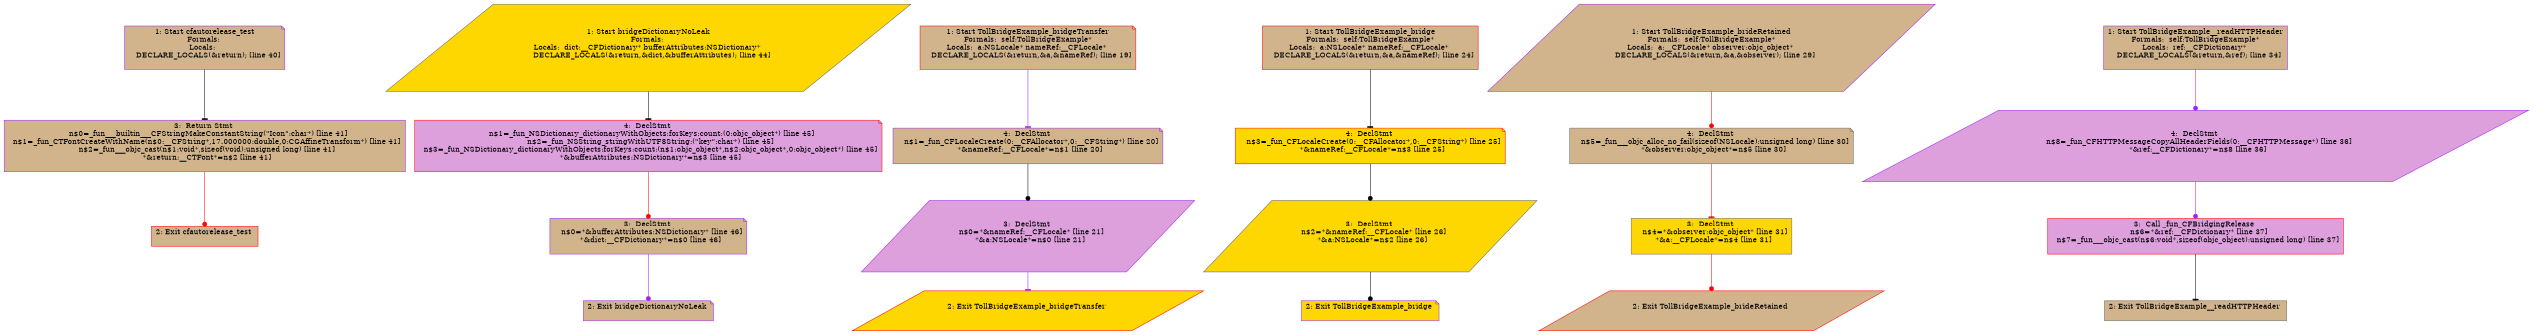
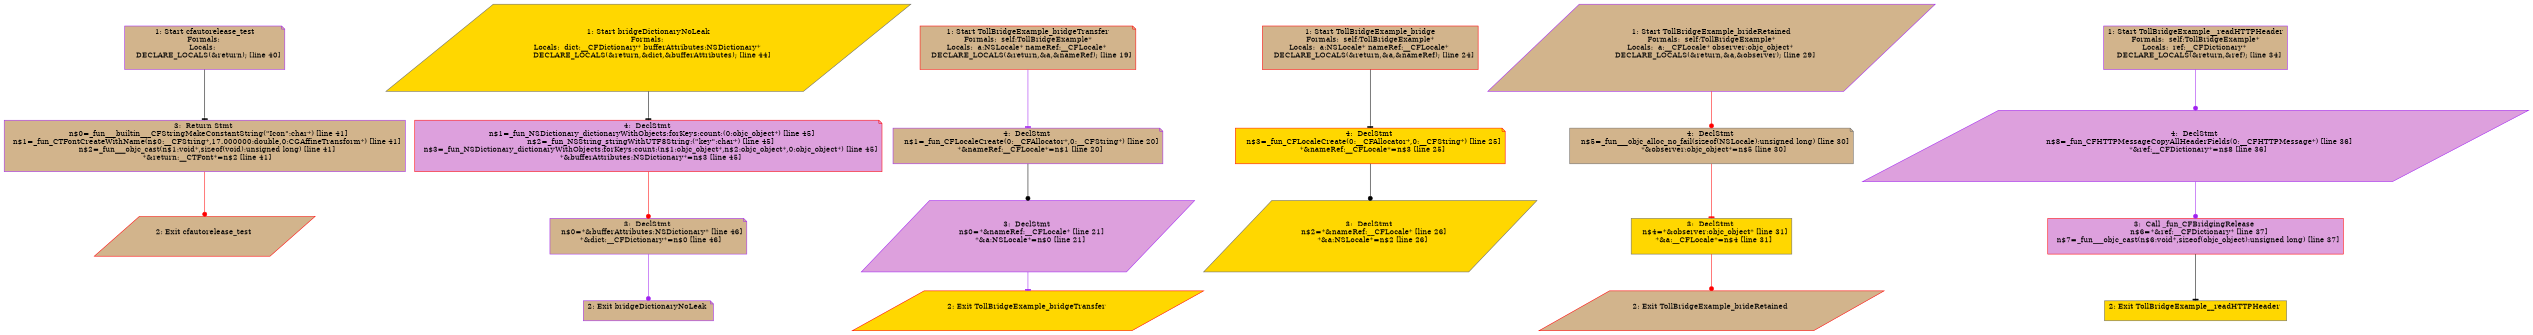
(205, 236) -> (205, 236)
(1370, 311) -> none
(2196, 311) -> (2196, 311)
